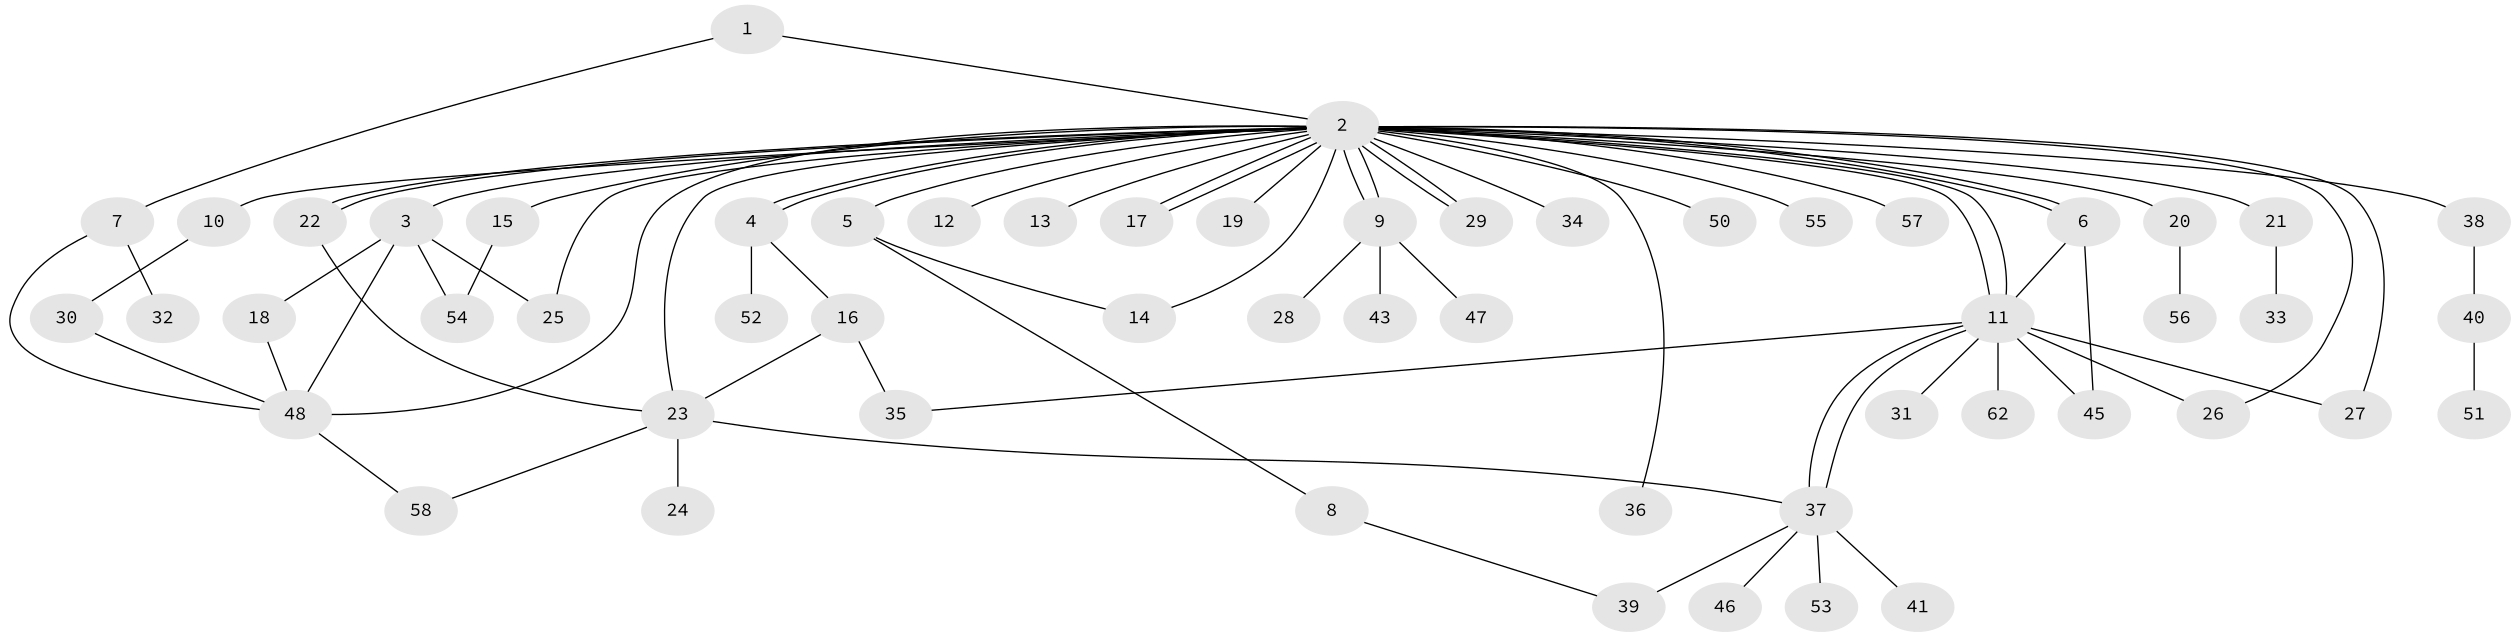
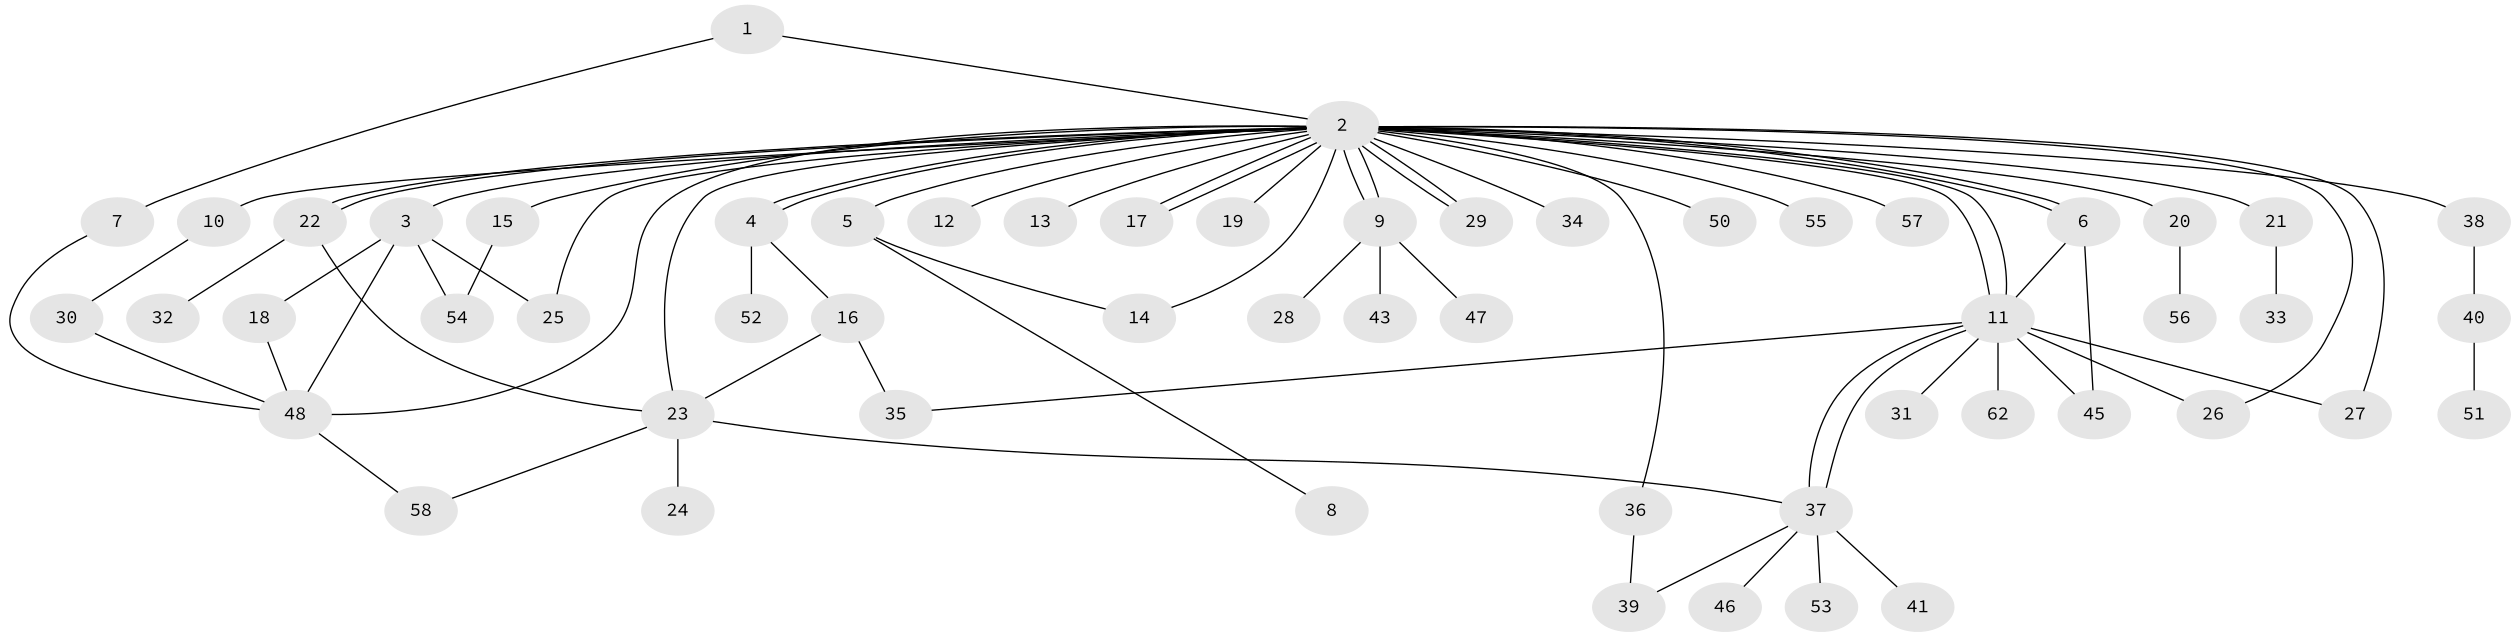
(136, 262) -> (236, 270)
(1481, 559) -> (1632, 559)
